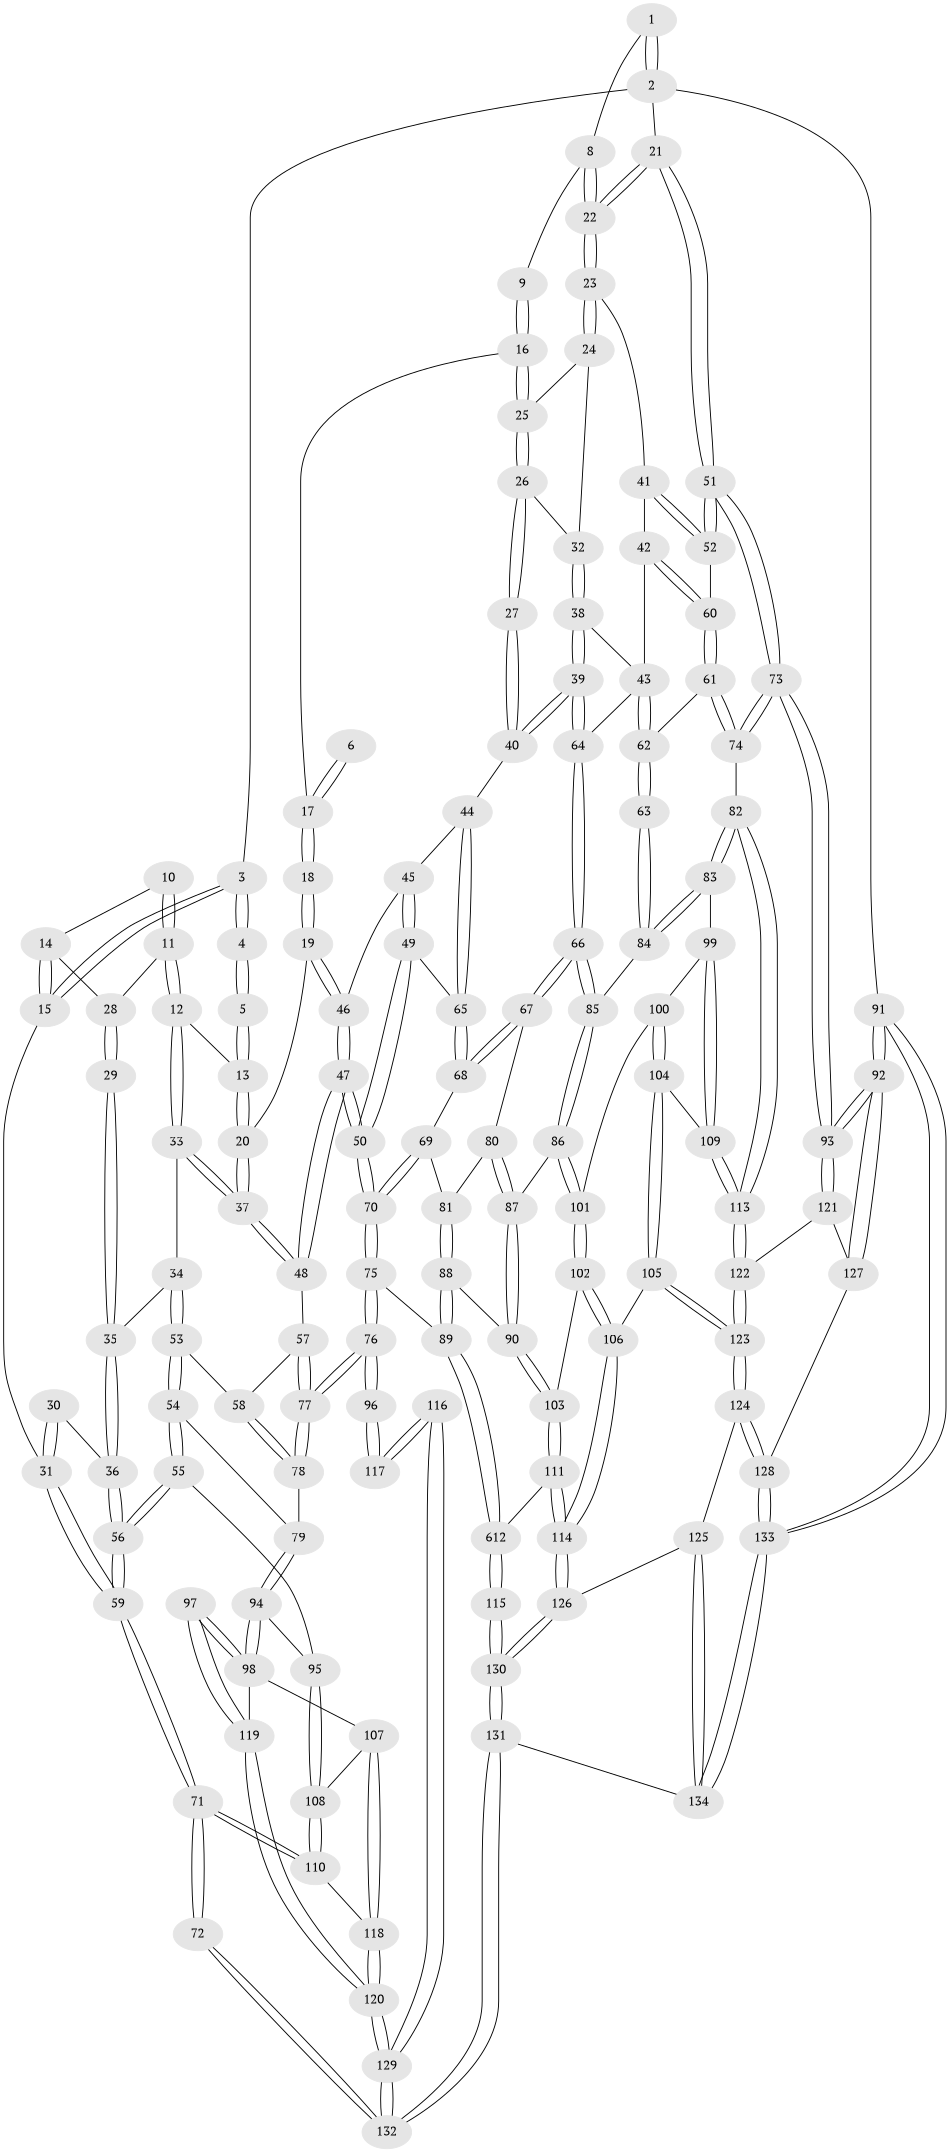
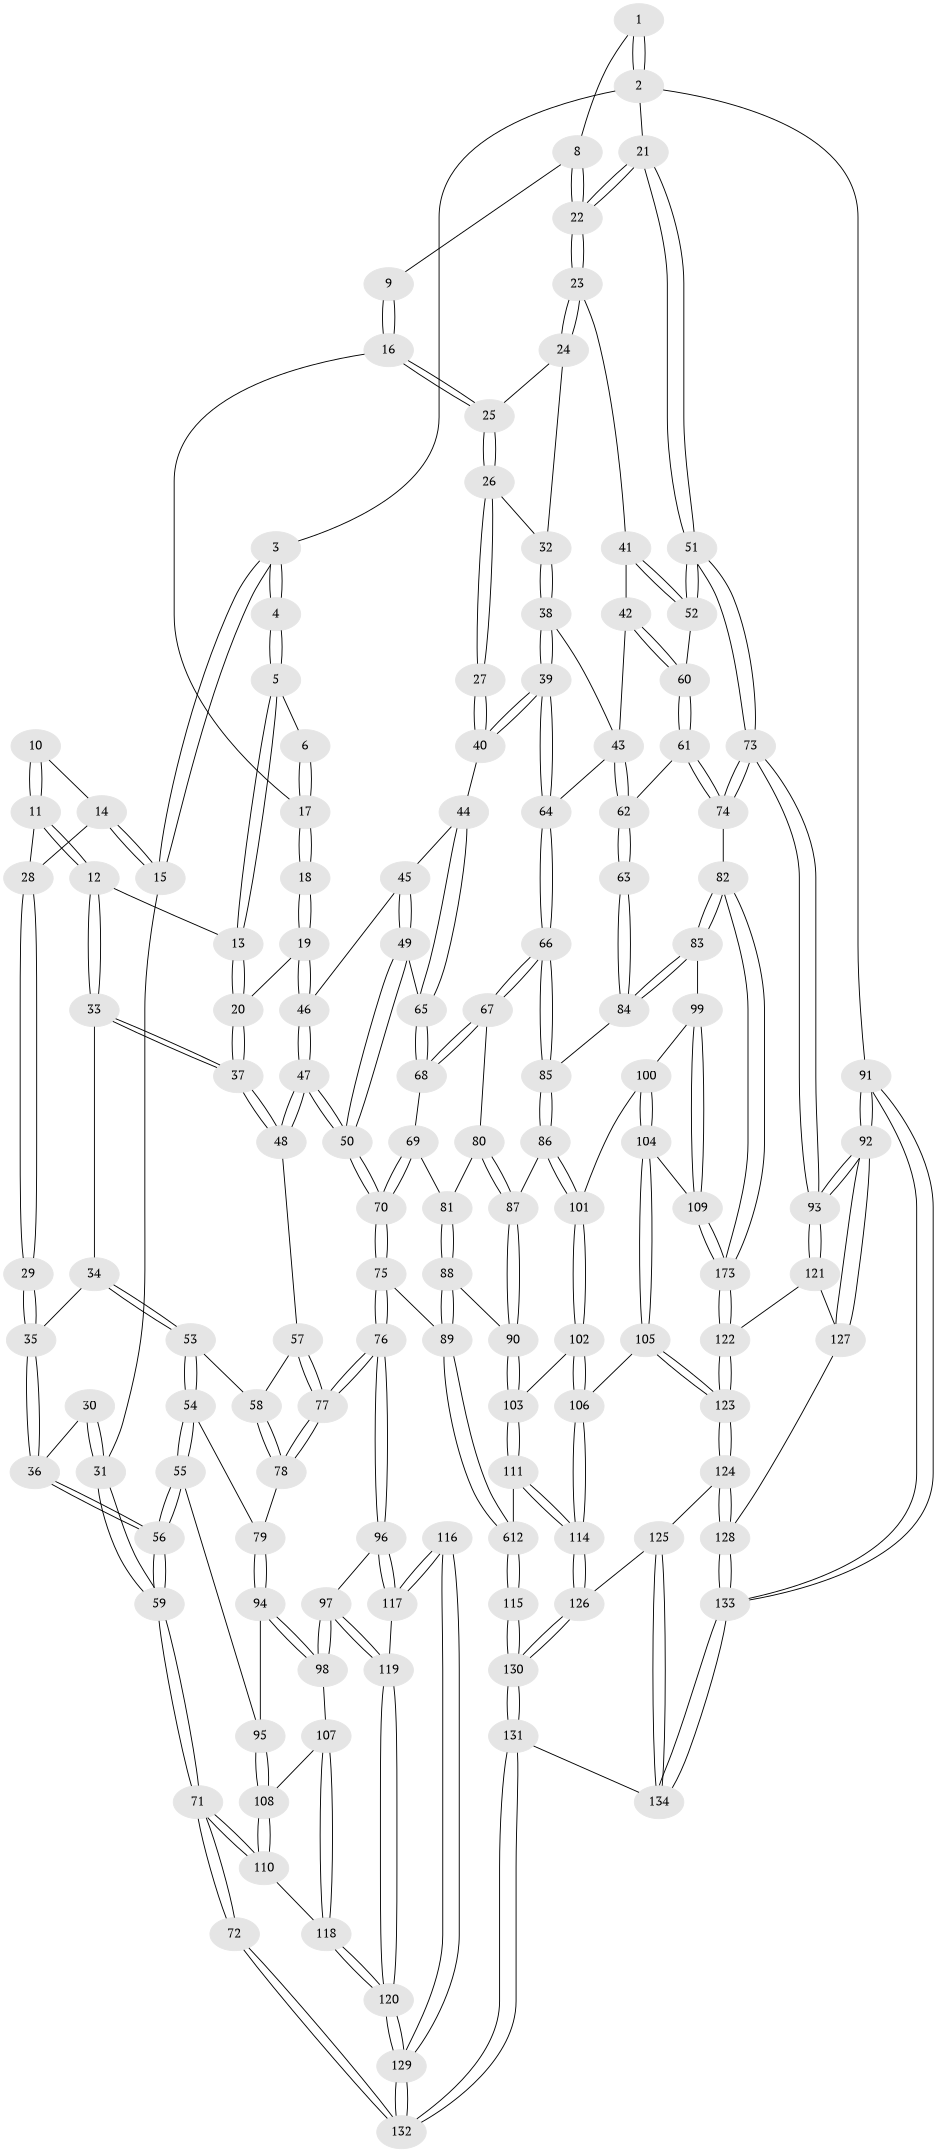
none -> (291, 713)
(740, 1208) -> (725, 1274)
none -> (354, 1571)
(249, 1703) -> (390, 1637)
